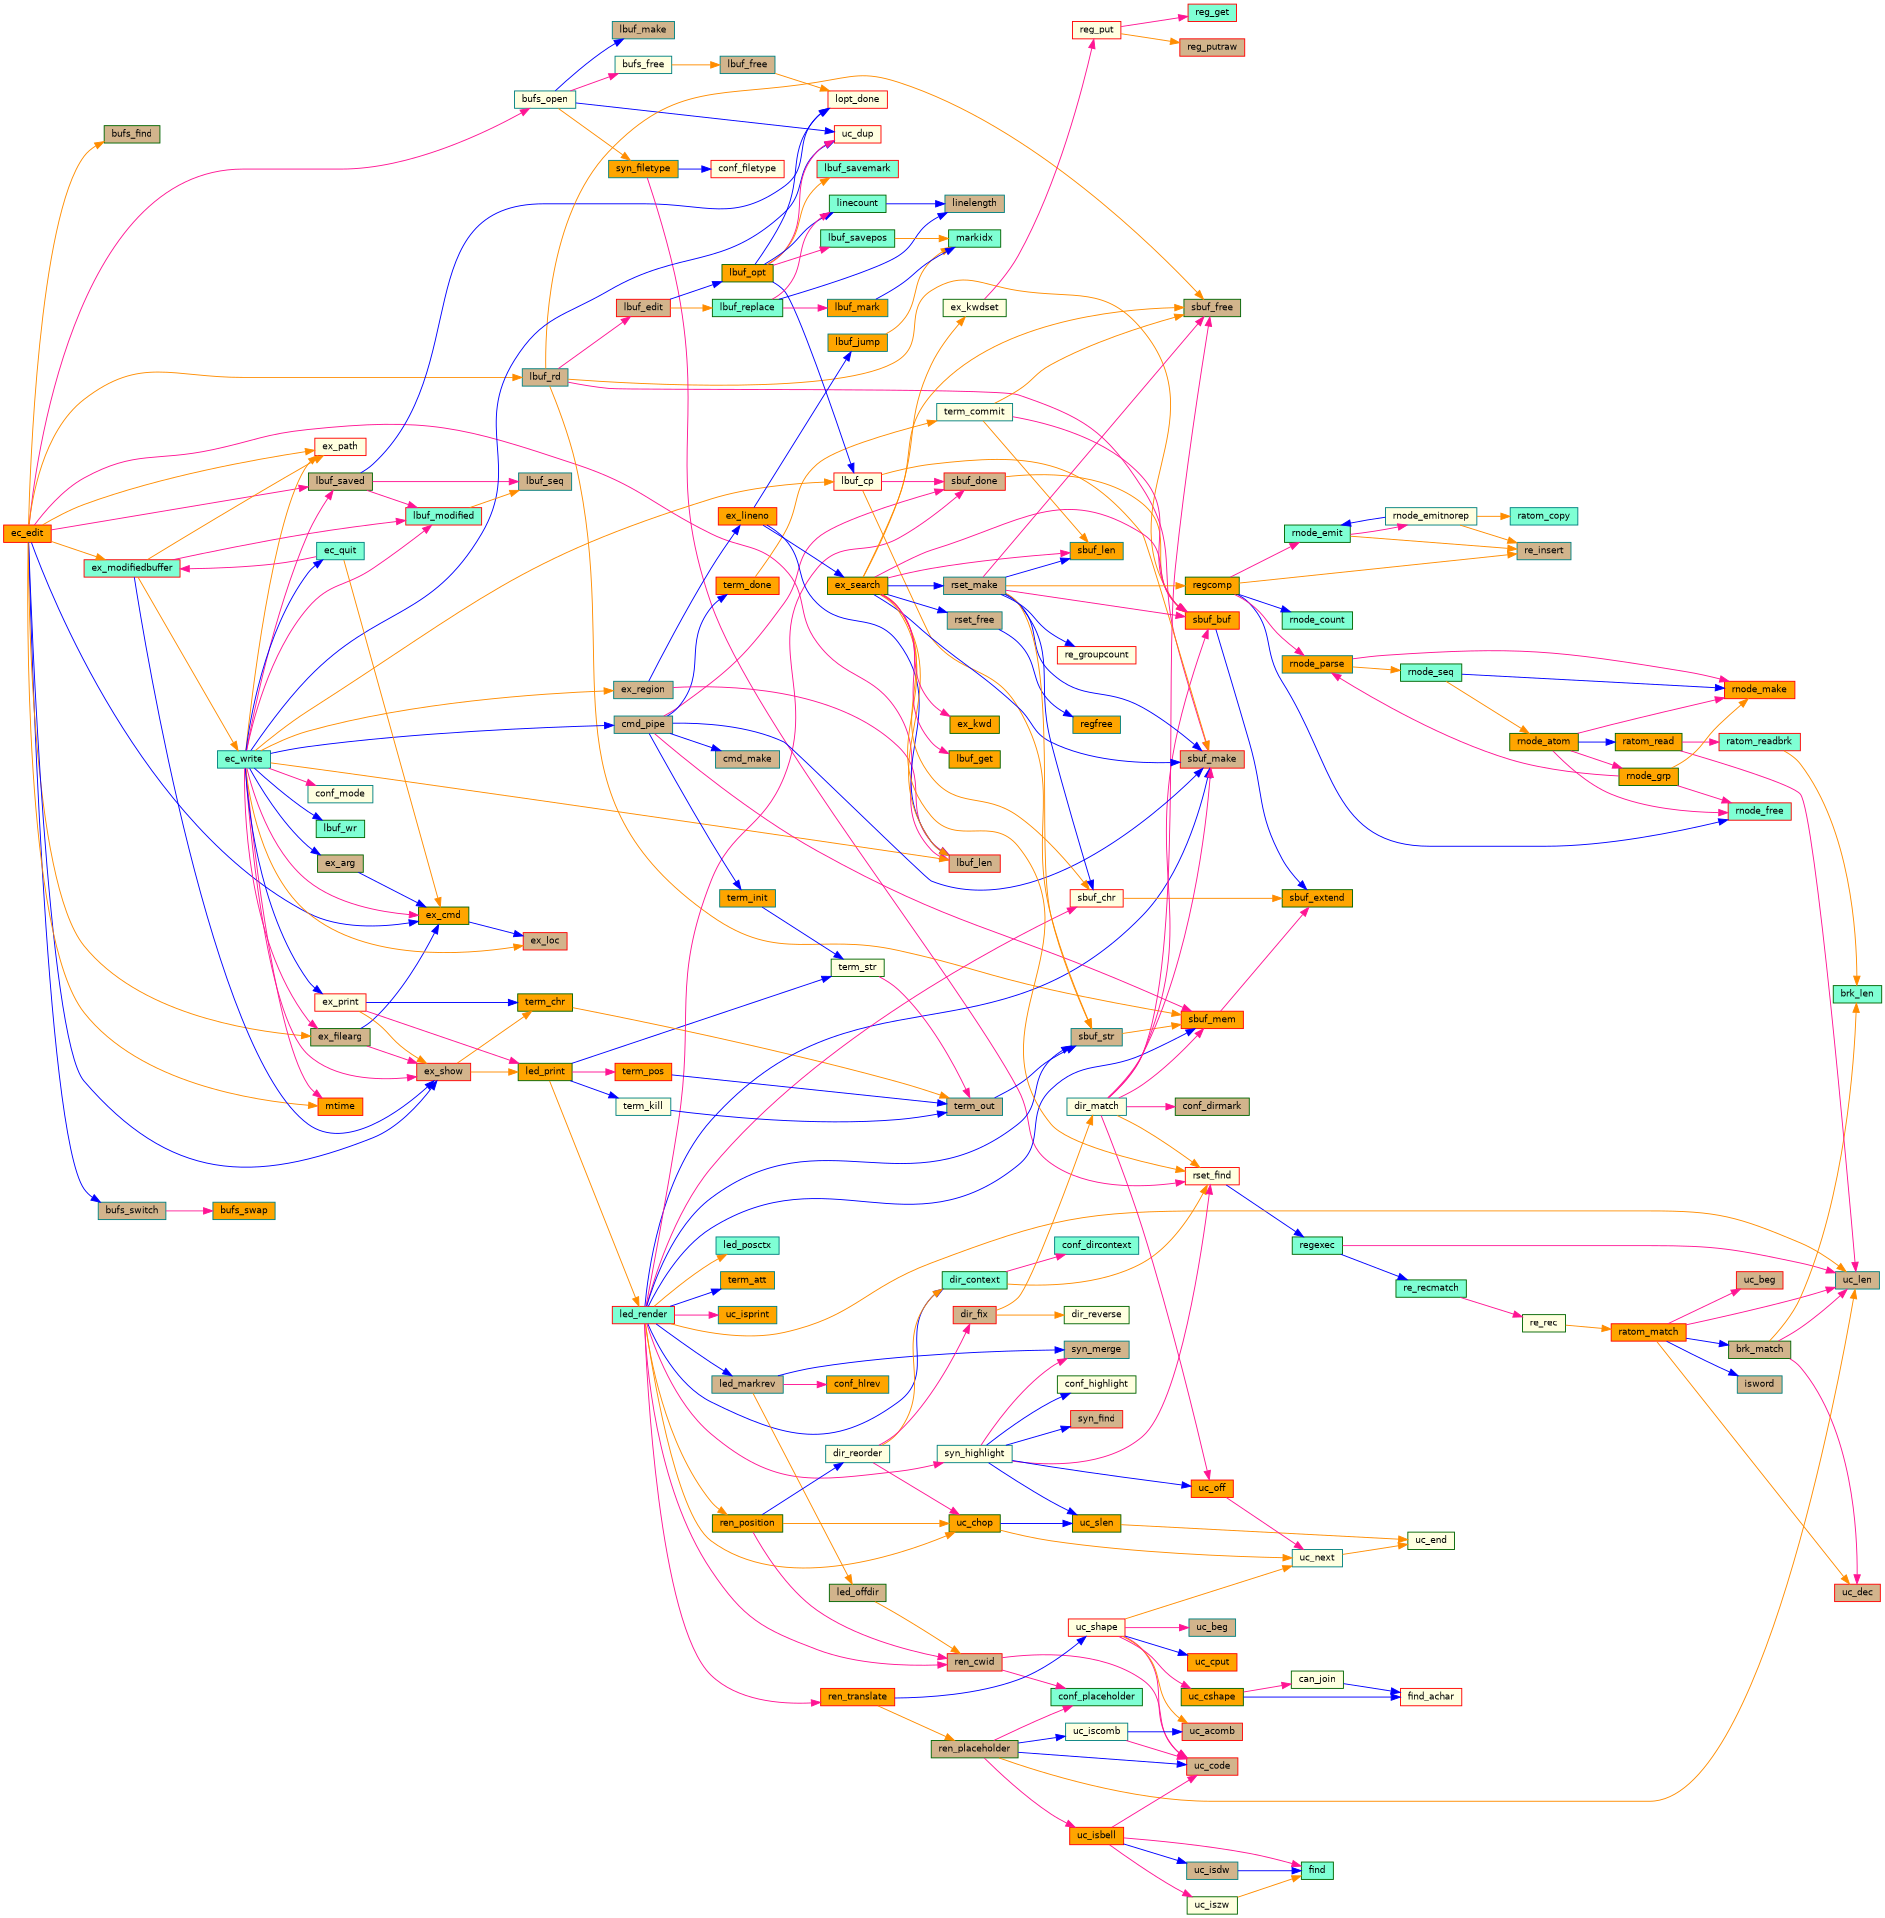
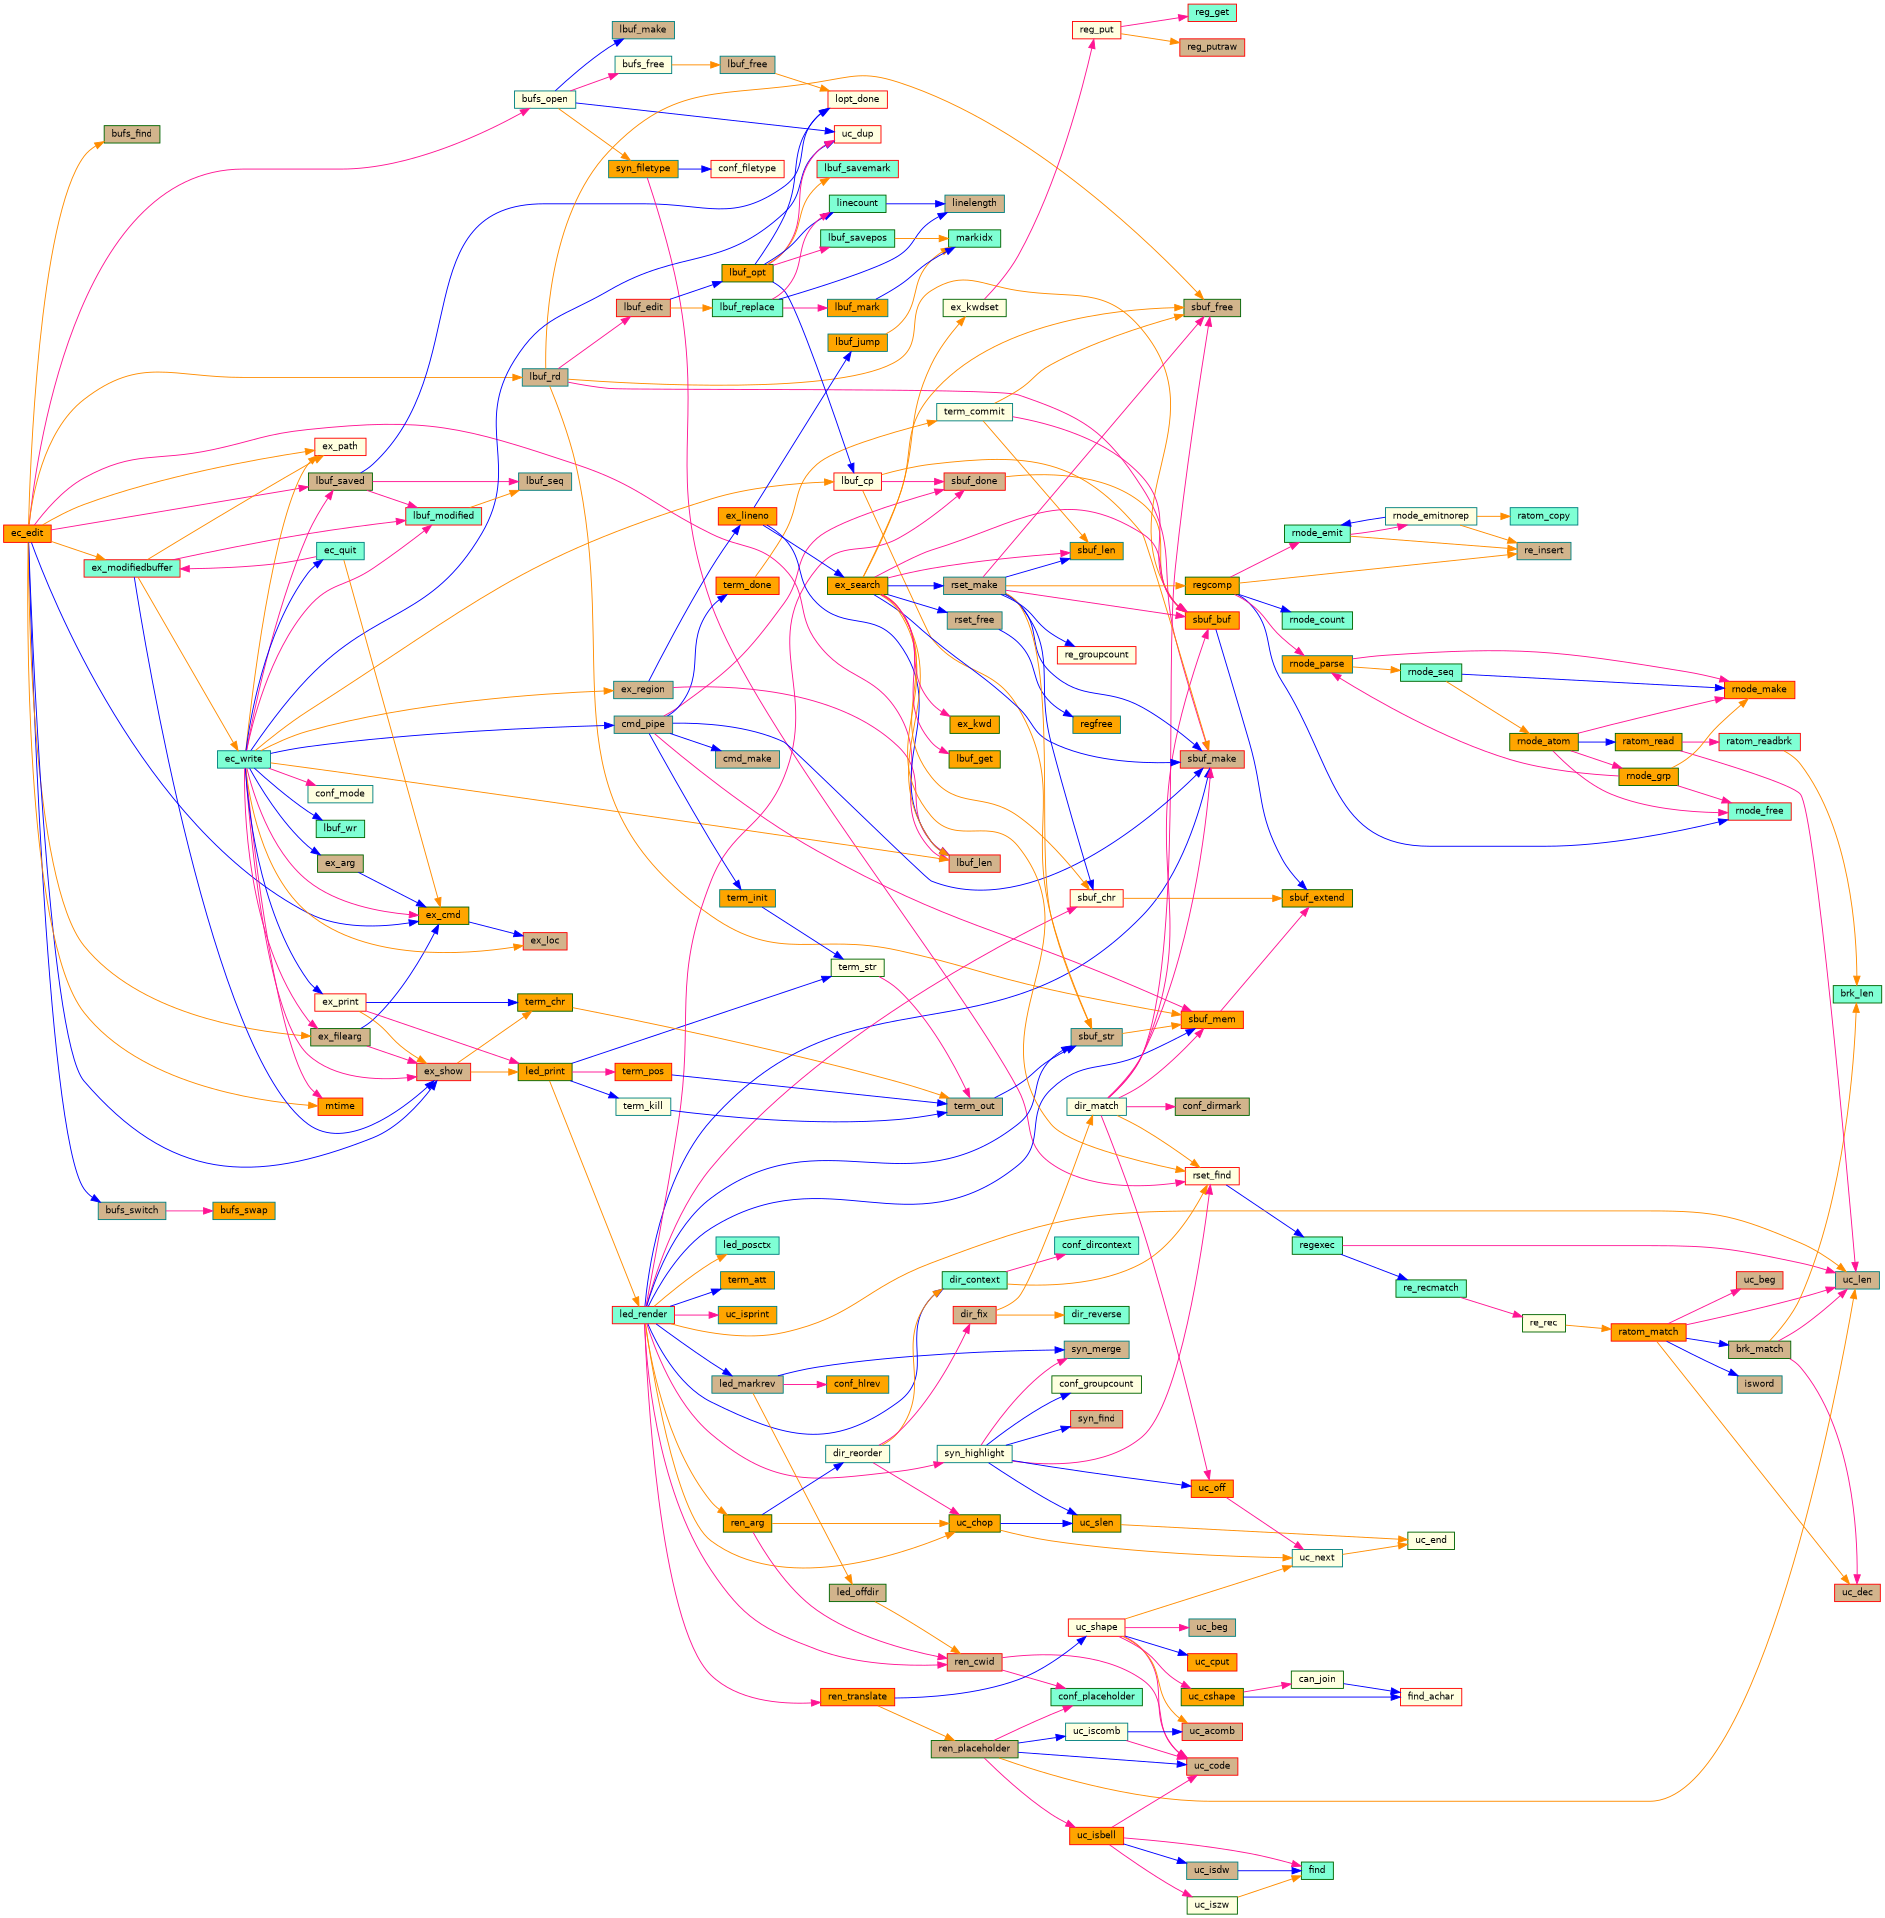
(1097, 1315) -> (1097, 1315)
(1097, 1385) -> (1097, 1385)
(748, 1523) -> (748, 1523)
